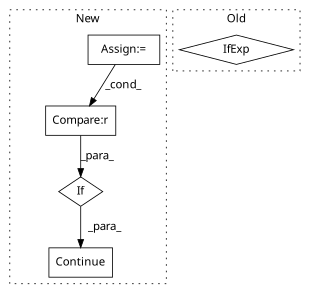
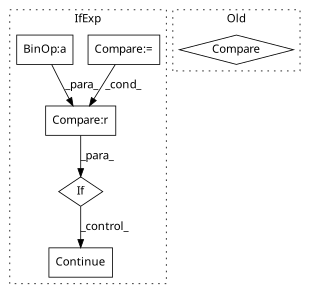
(88, 19) -> (88, 19)
none -> (45, 50)
(124, 50) -> (124, 50)
(236, 50) -> (236, 50)
(105, 227) -> (105, 227)
